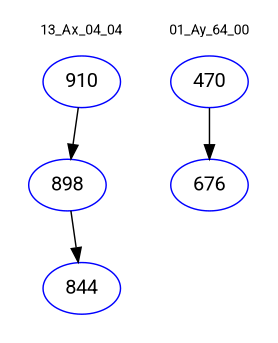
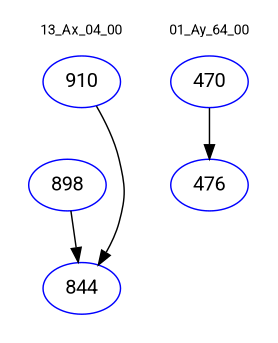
(82, 31) -> (82, 31)
(76, 126) -> (123, 178)
(209, 185) -> (209, 185)
